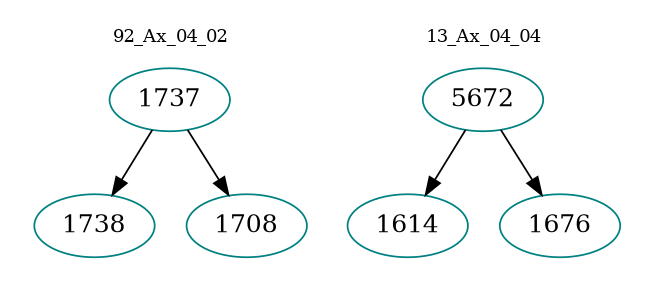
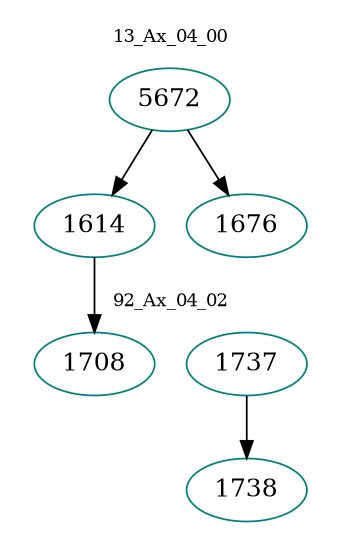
(484, 38) -> (171, 38)
(203, 155) -> (94, 296)
